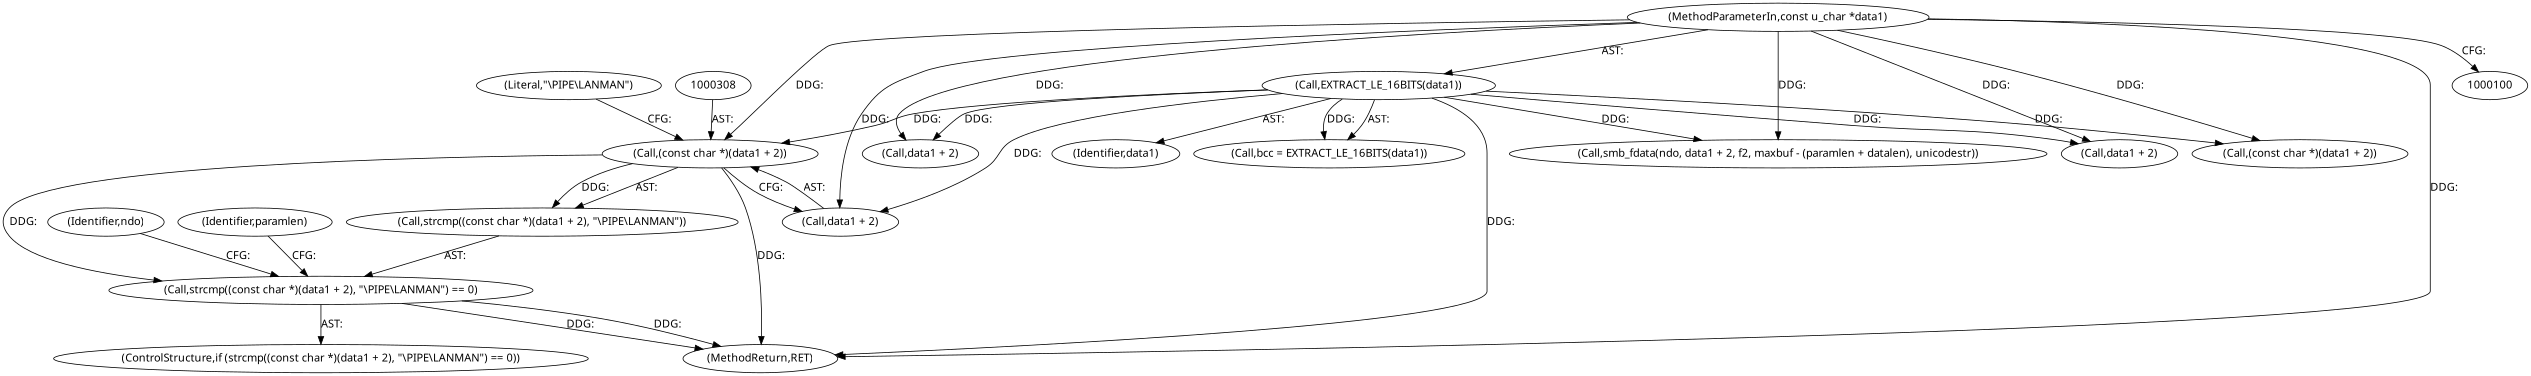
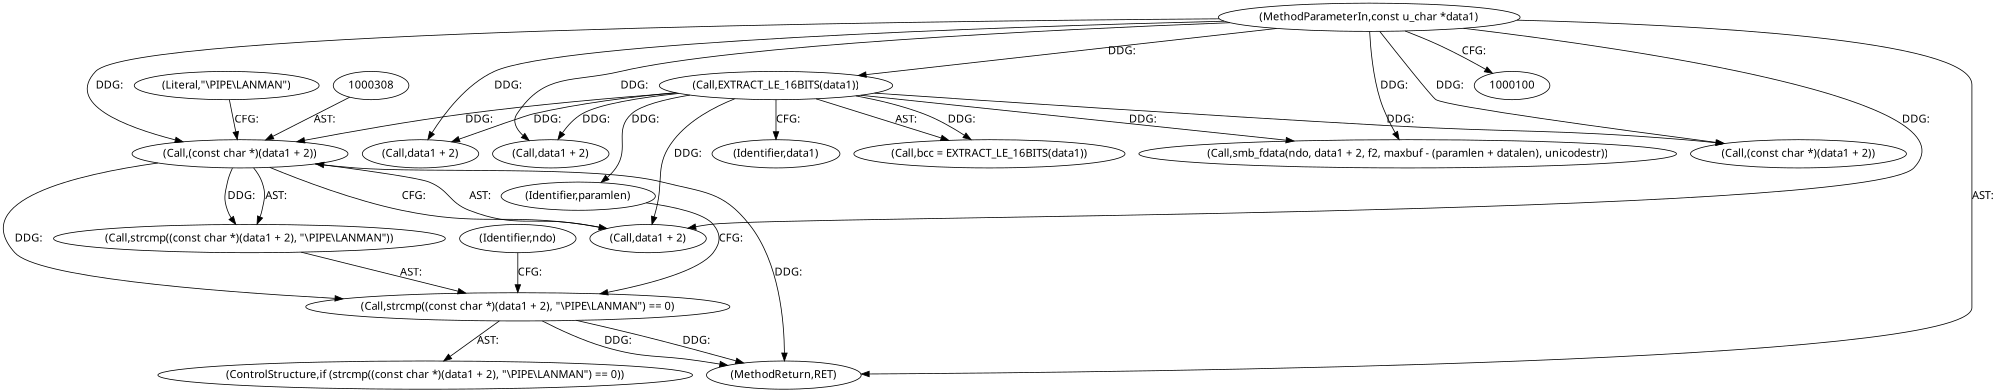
(1614, 51) -> (1124, 51)
(1275, 120) -> (790, 120)
(2446, 188) -> (1984, 196)
(1278, 328) -> (629, 117)
